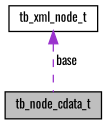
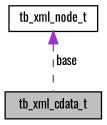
(53, 105) -> (53, 105)
